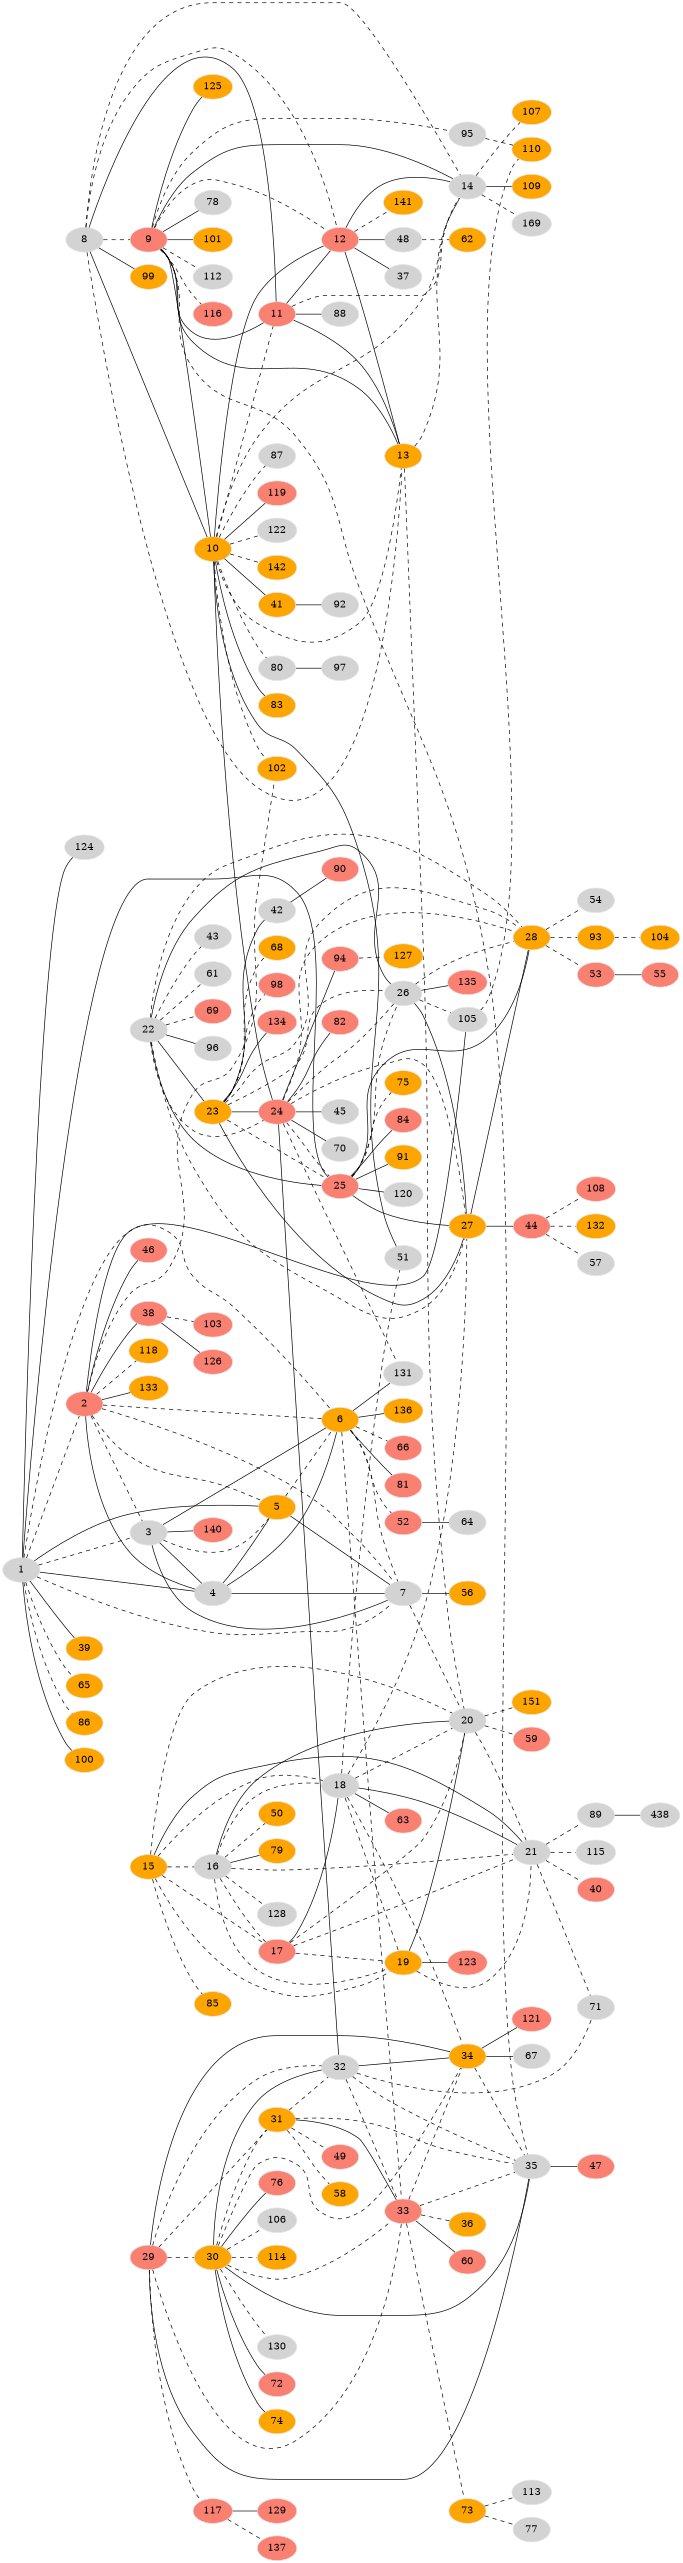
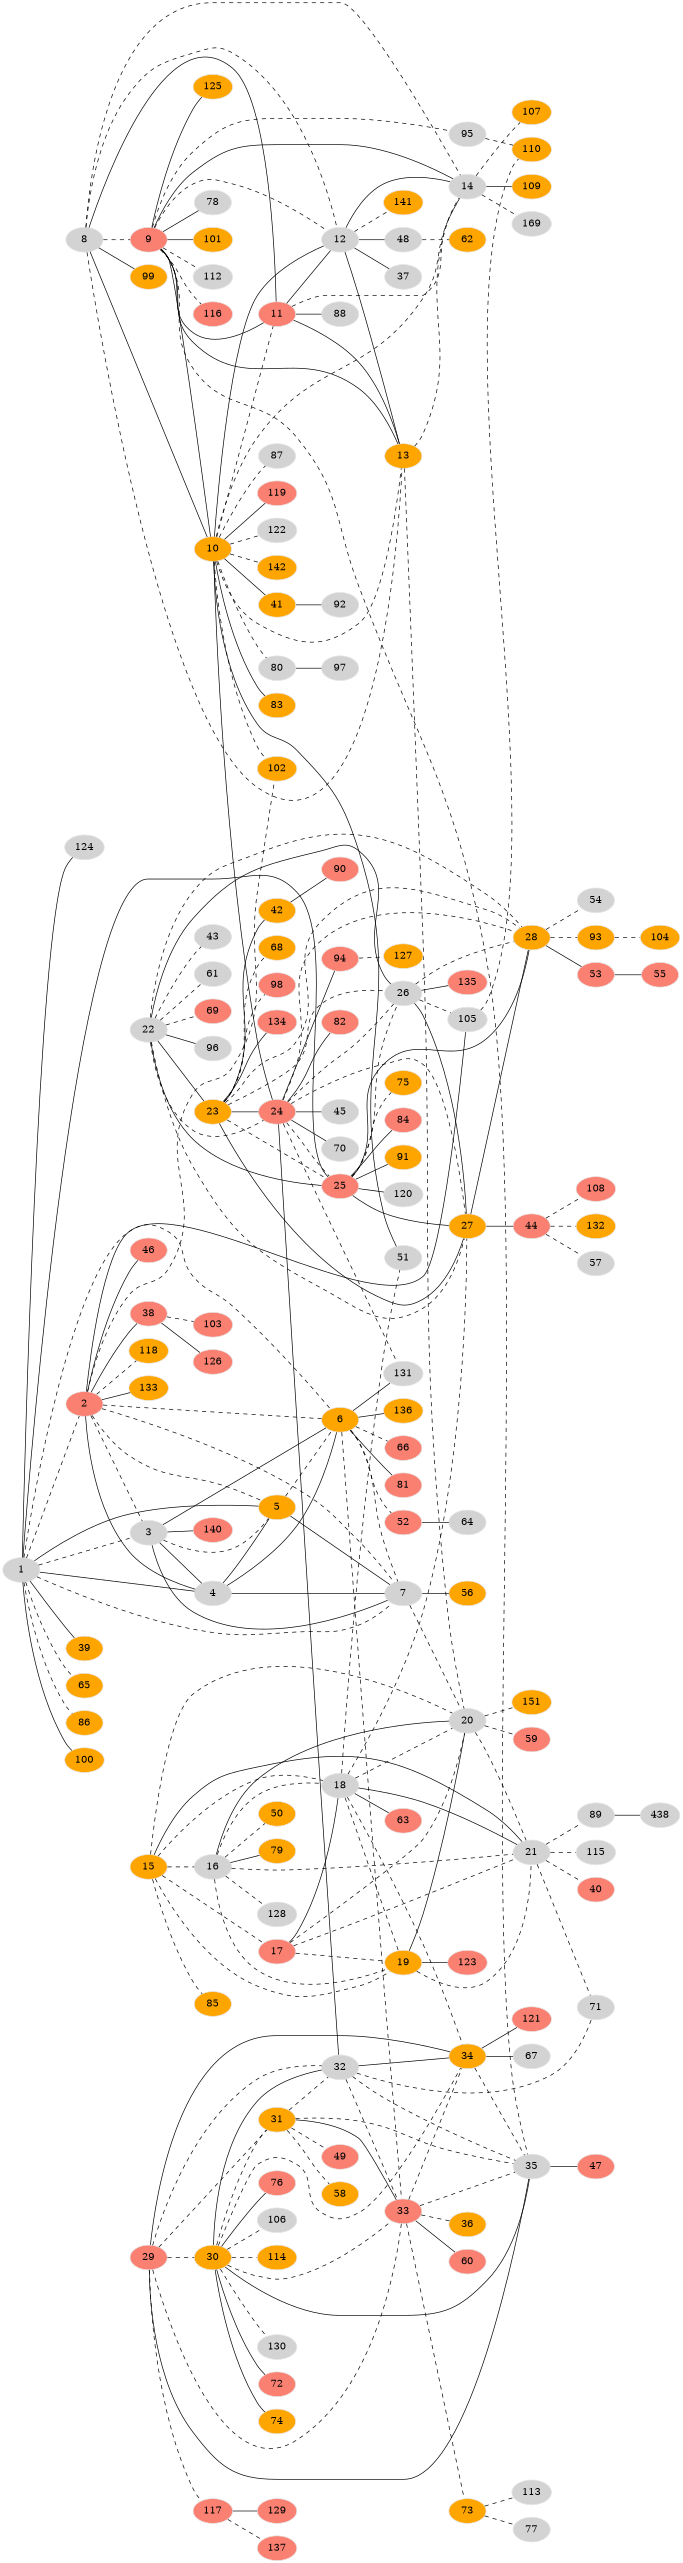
(340, 240) -> (340, 240)
(277, 911) -> (277, 911)
(564, 956) -> (564, 956)
(241, 1911) -> none
